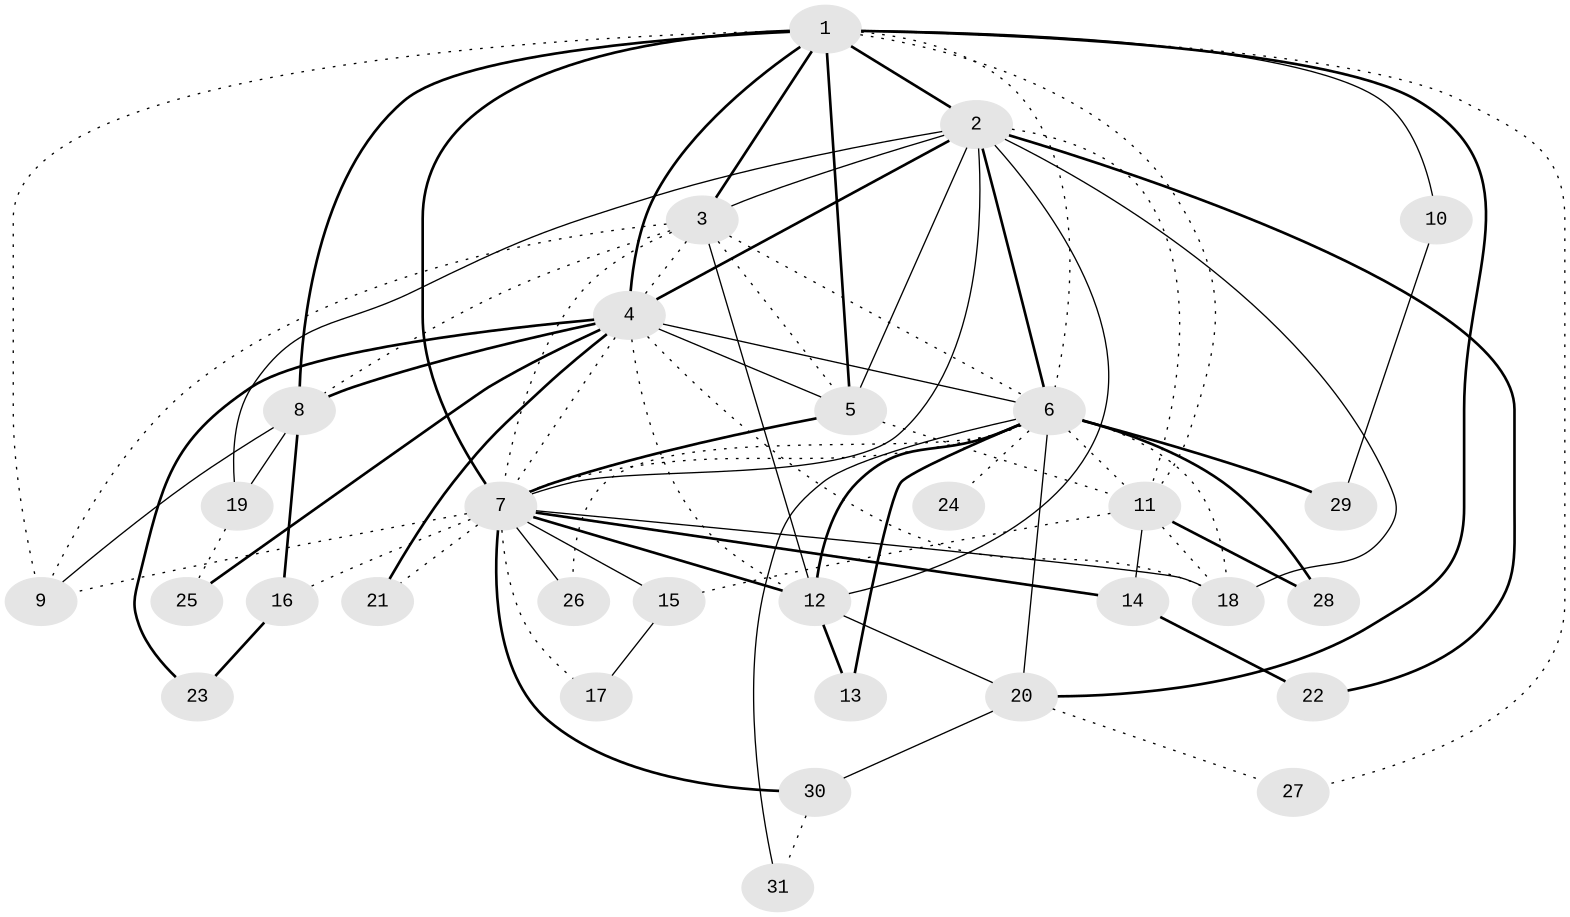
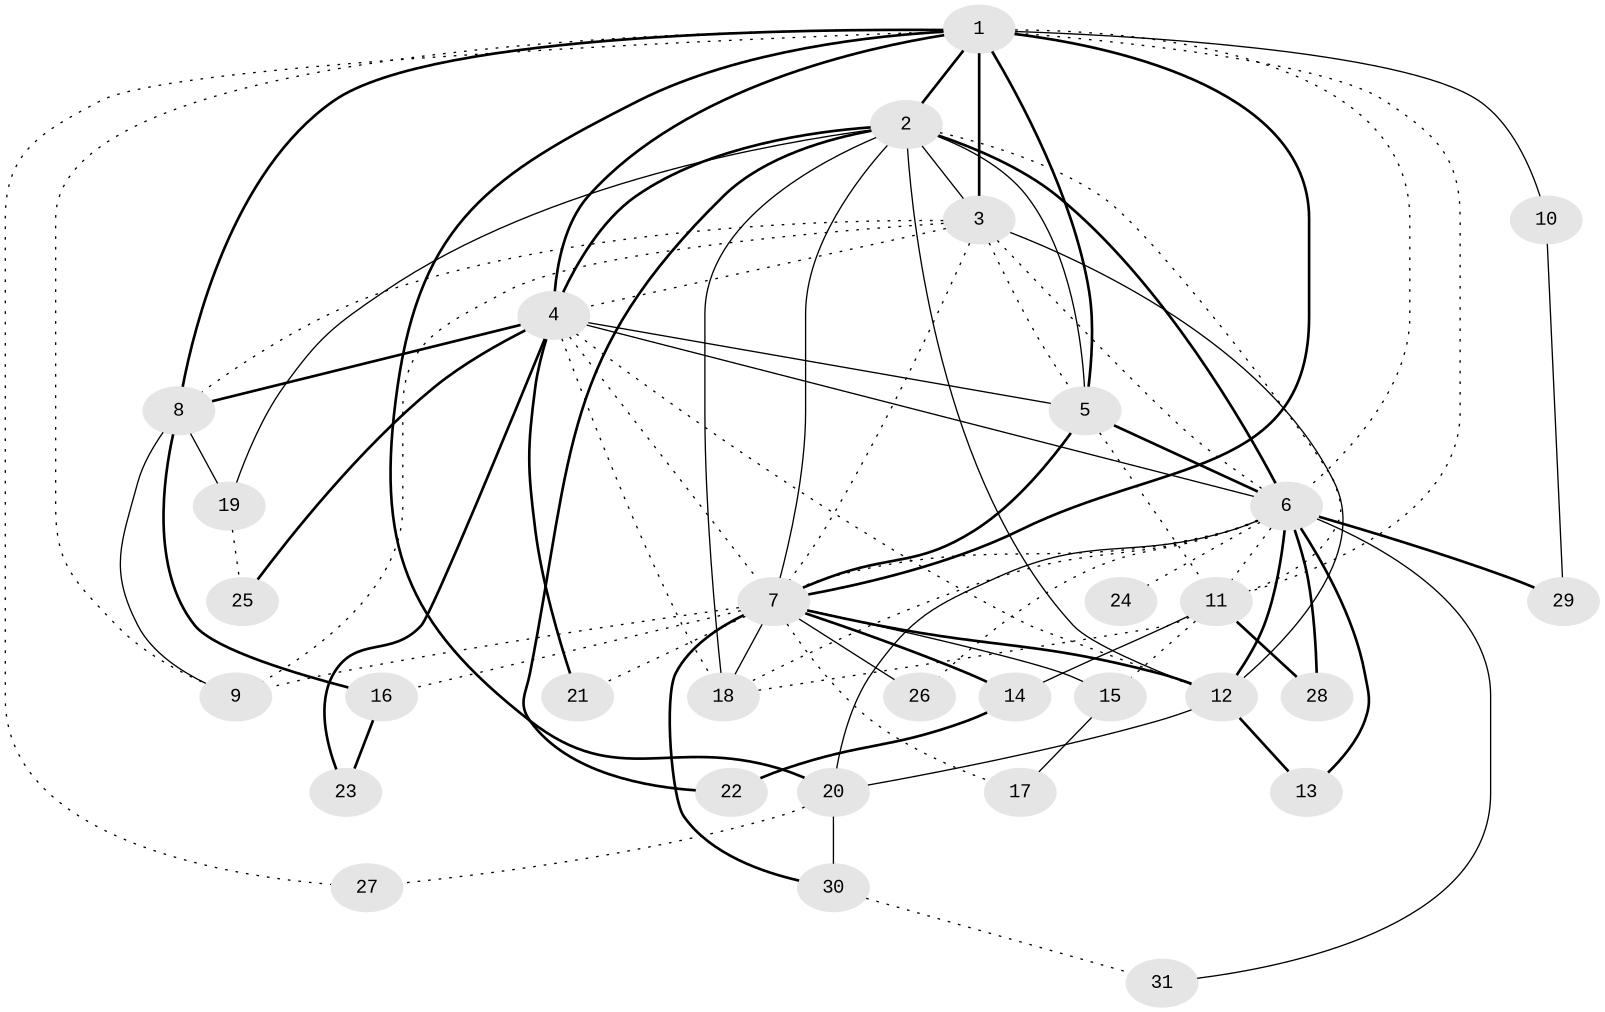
none -> (1186, 458)
